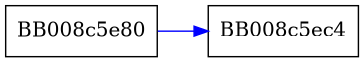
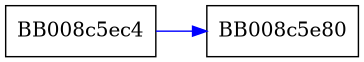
(176, 31) -> (174, 31)
